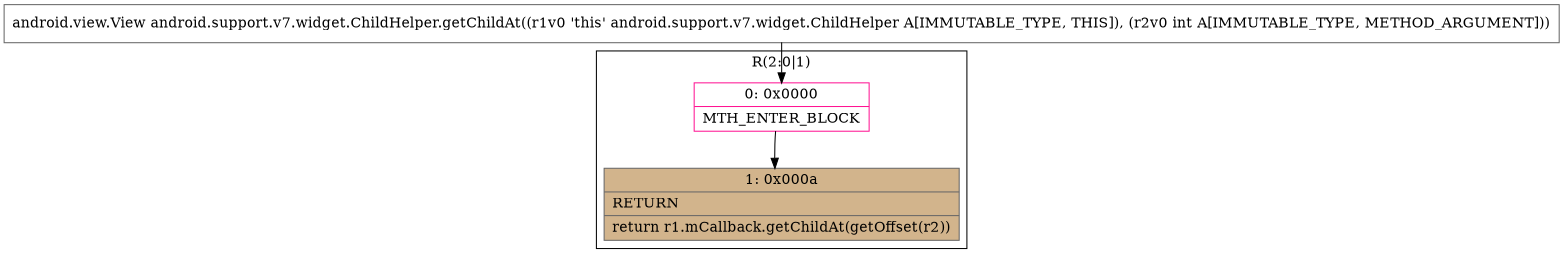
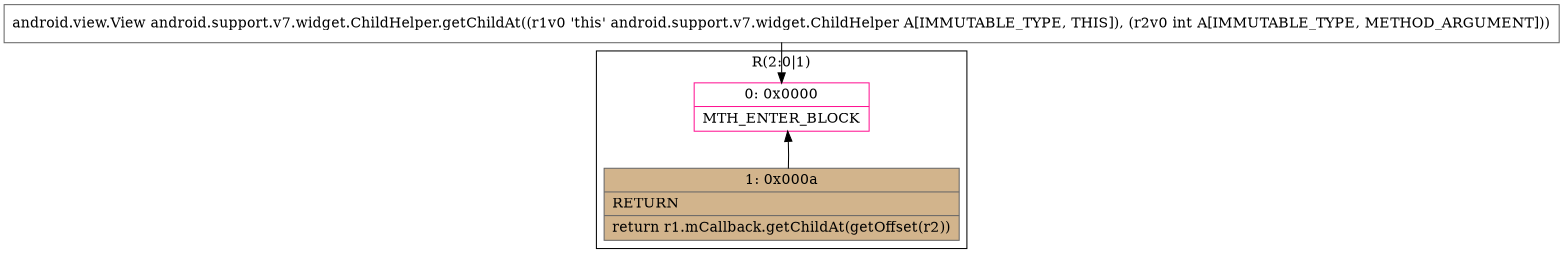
(775, 145) -> (789, 155)
